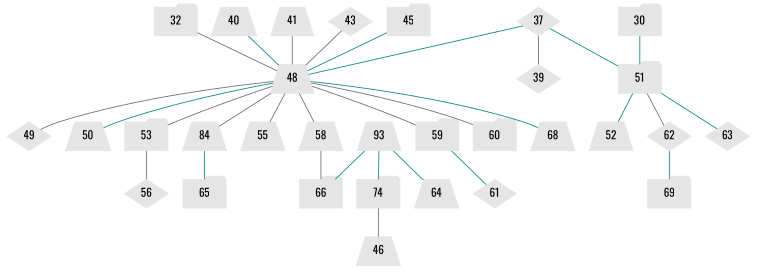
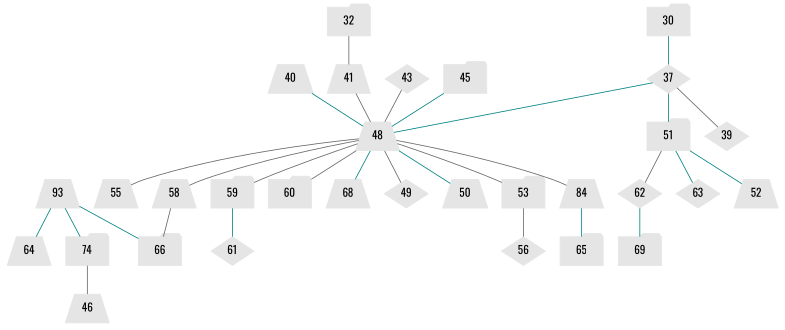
(640, 50) -> (669, 50)
(237, 52) -> (349, 50)
